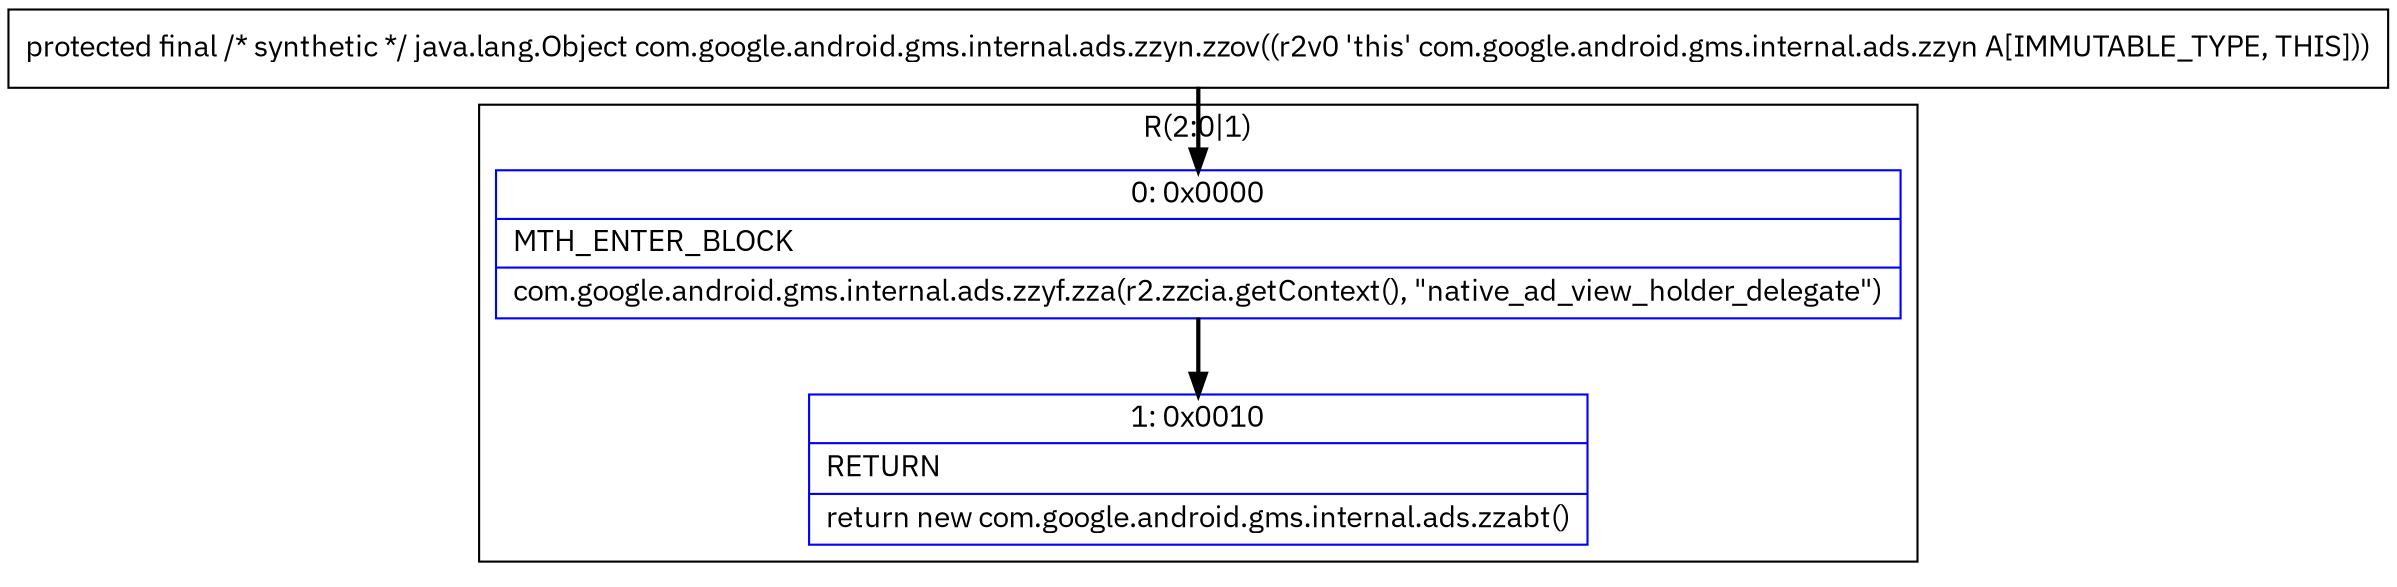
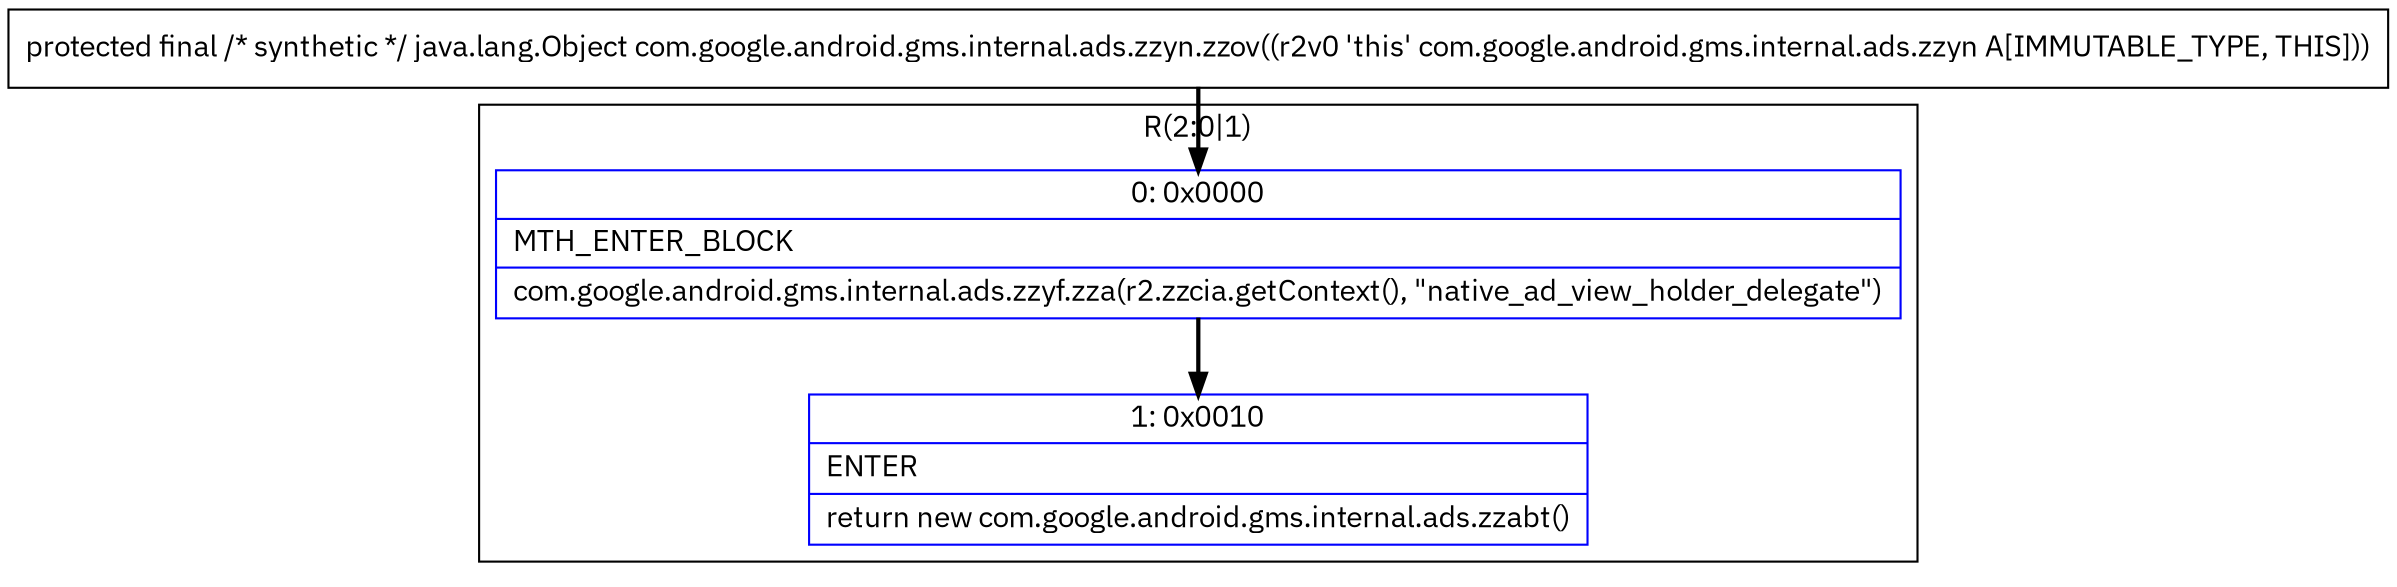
(884, 467) -> (873, 467)
